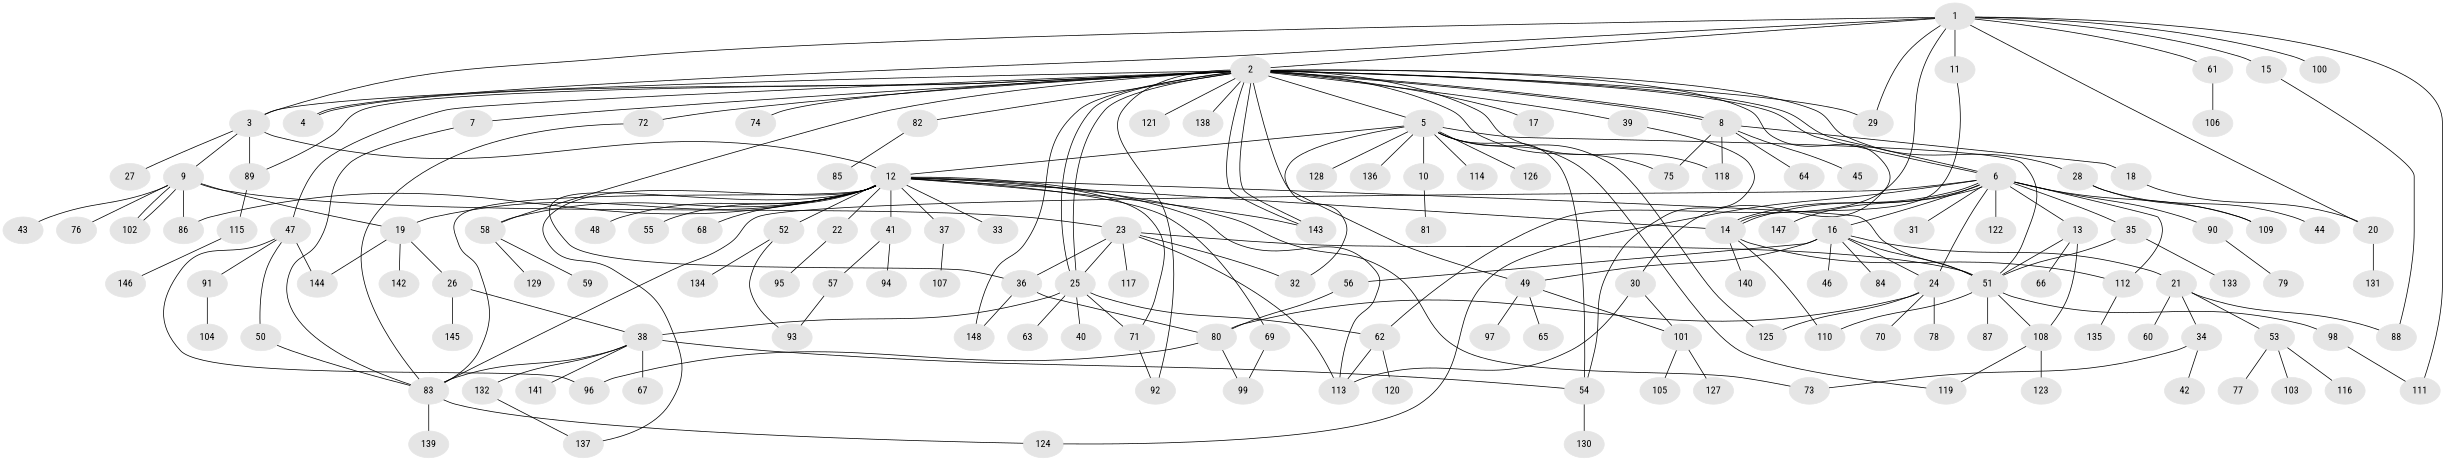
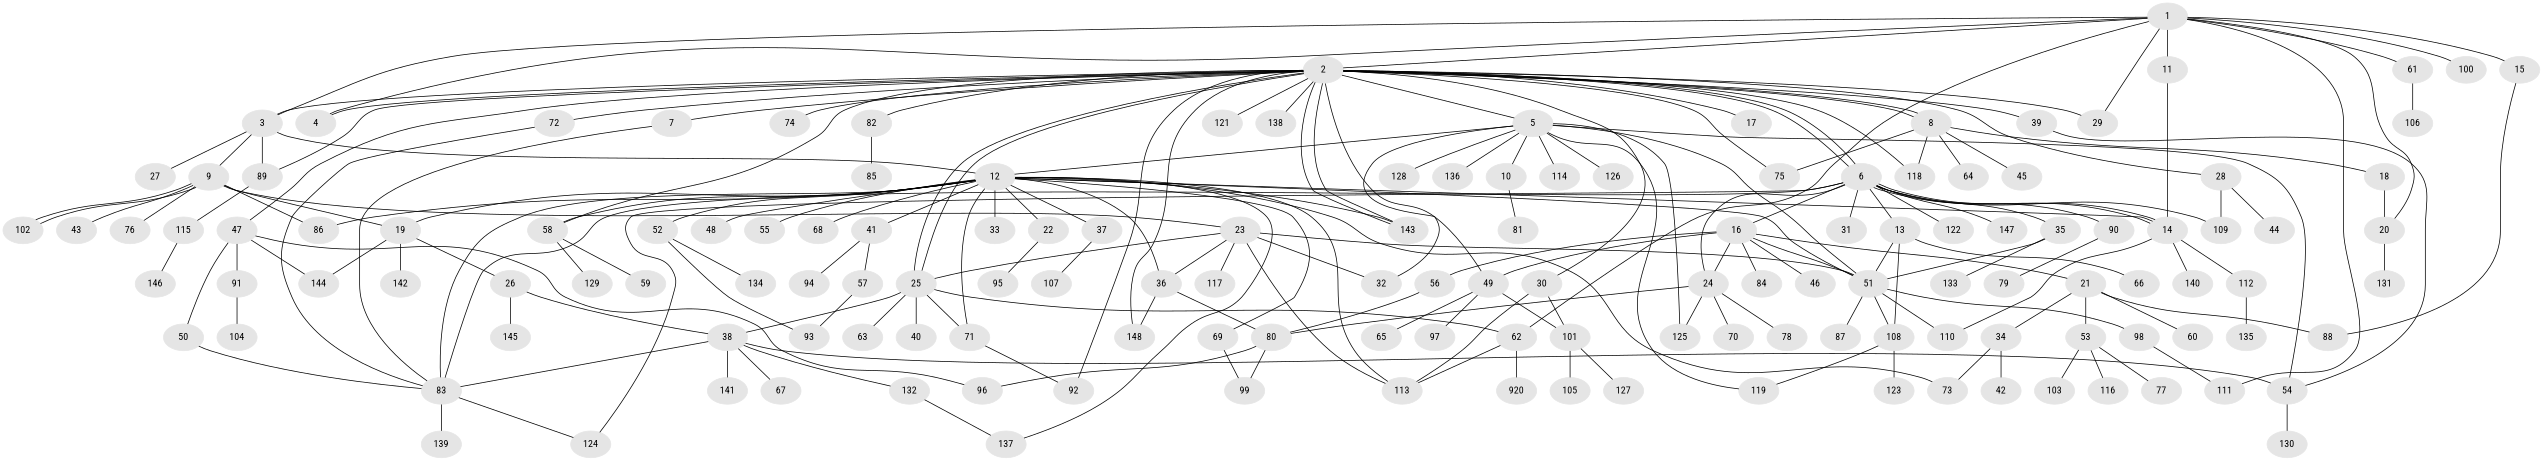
(2118, 207) -> none
(1392, 391) -> (1517, 391)
